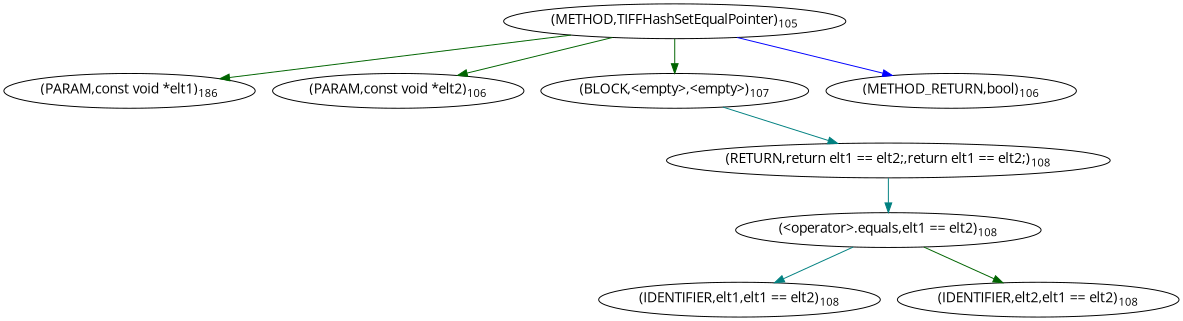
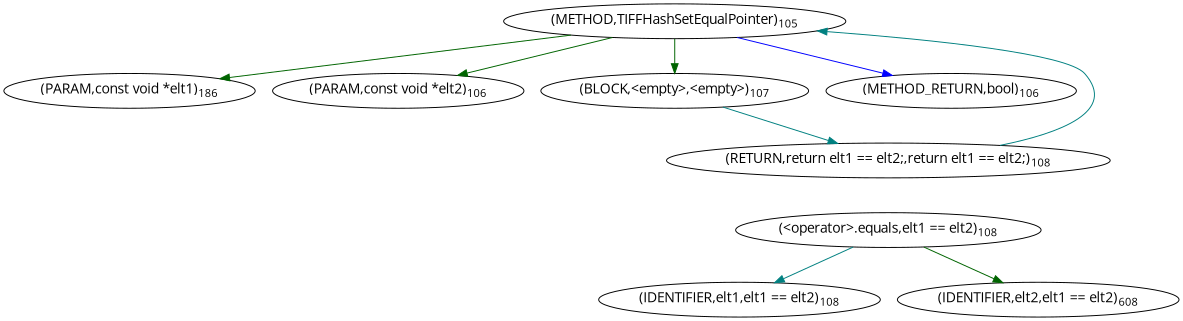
(888, 191) -> (1025, 54)
(1129, 298) -> (1129, 298)
